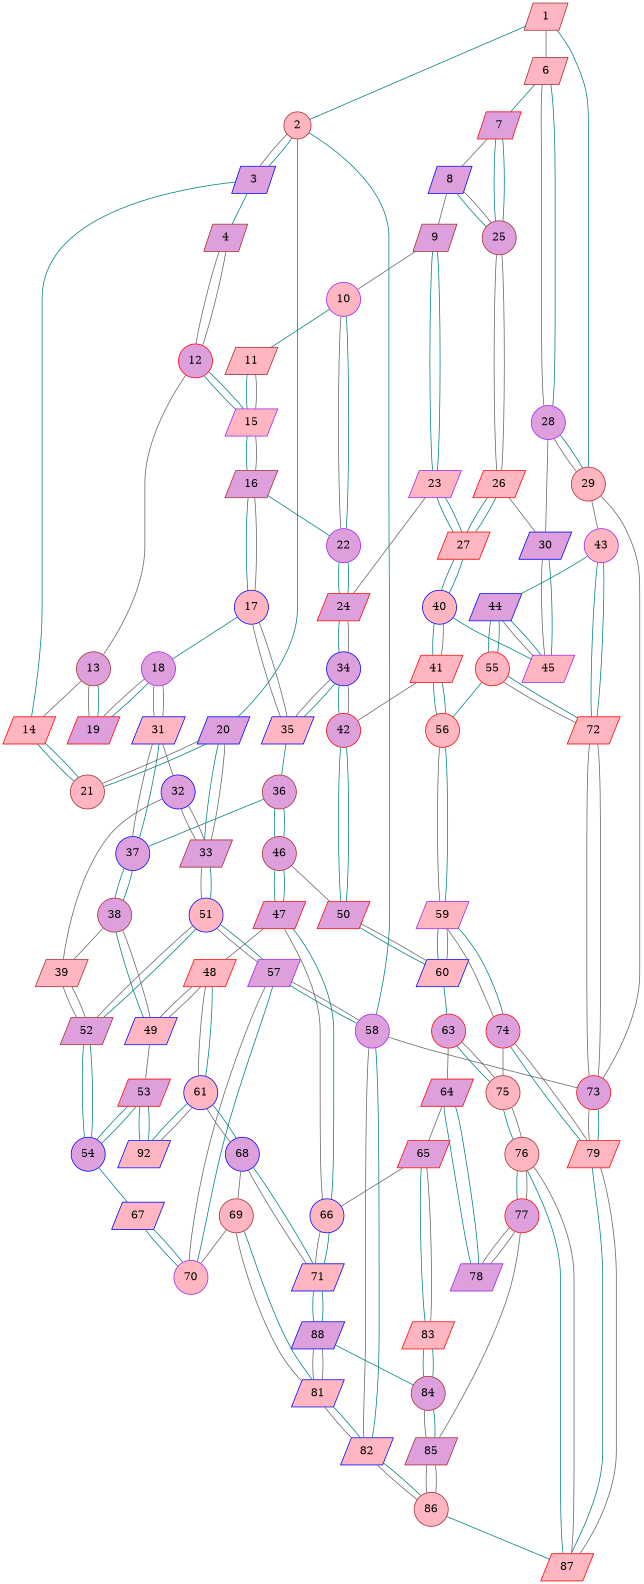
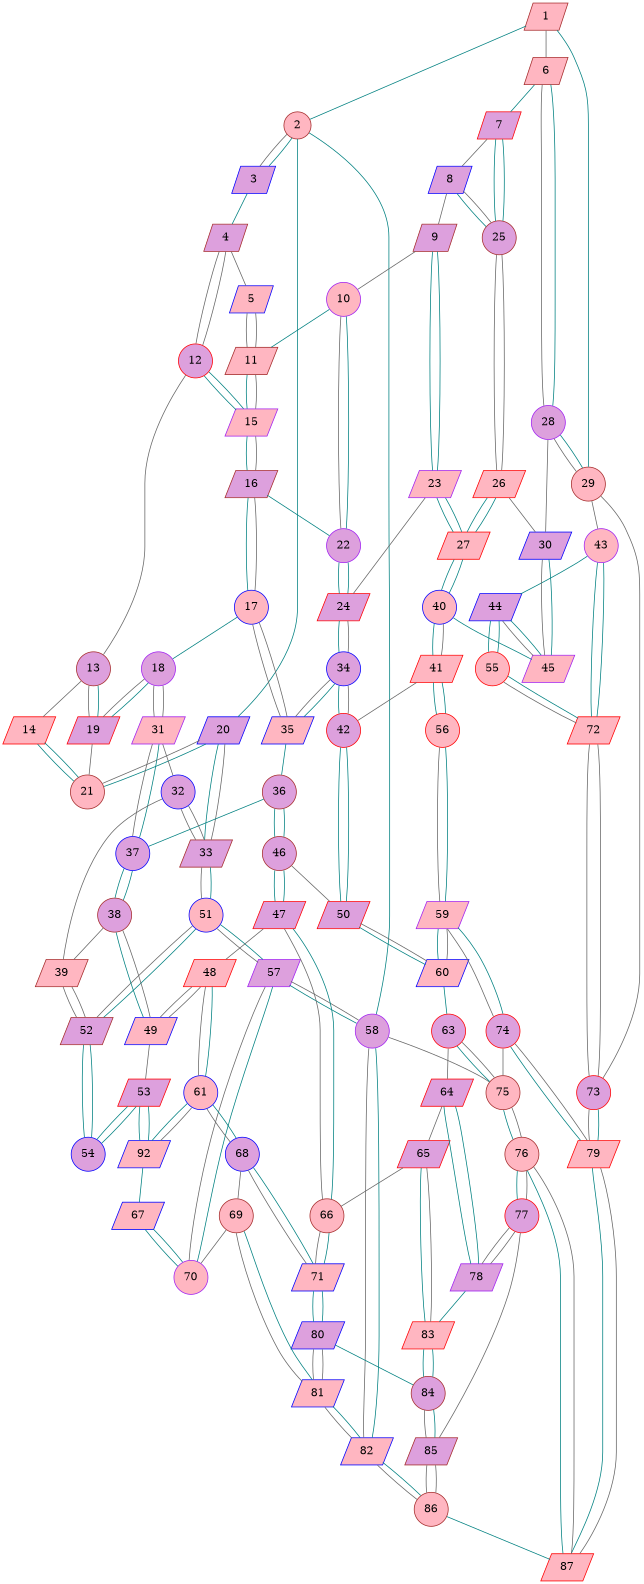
none -> (251, 299)
(42, 385) -> none
(467, 700) -> none
(158, 730) -> (158, 730)
none -> (91, 759)
(492, 1066) -> (440, 1057)
(113, 1185) -> (141, 1185)
(327, 1216) -> (327, 1216)
none -> (452, 1306)
(318, 1335) -> (318, 1335)
